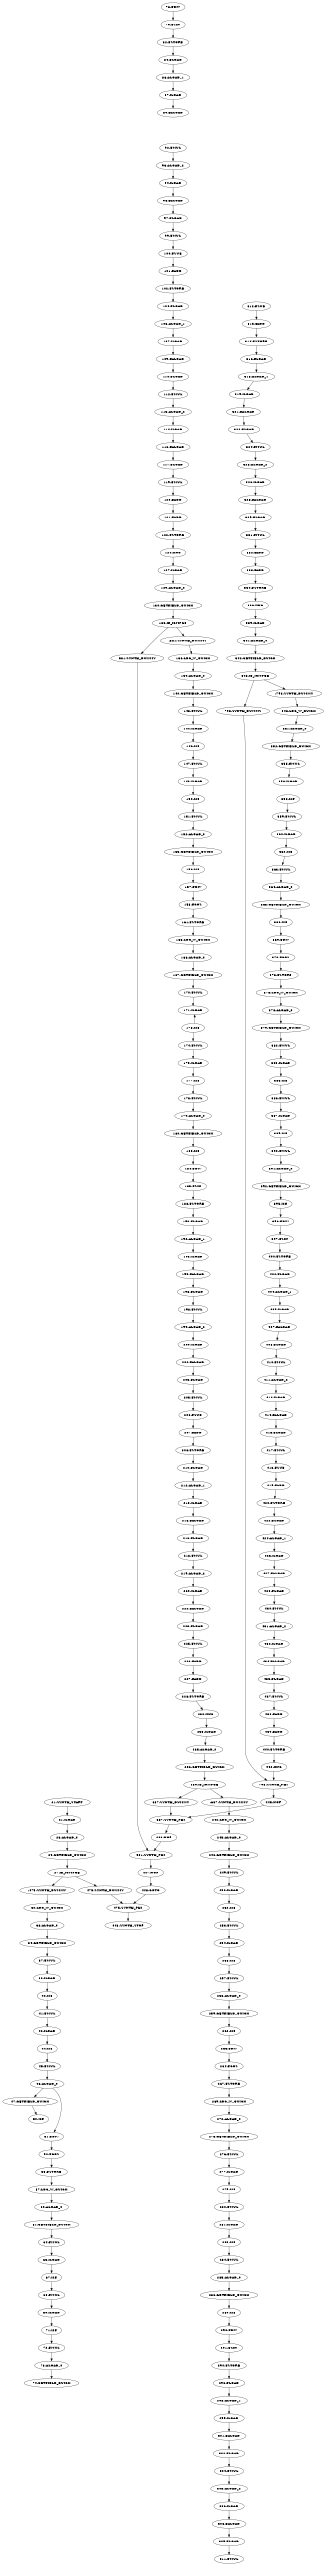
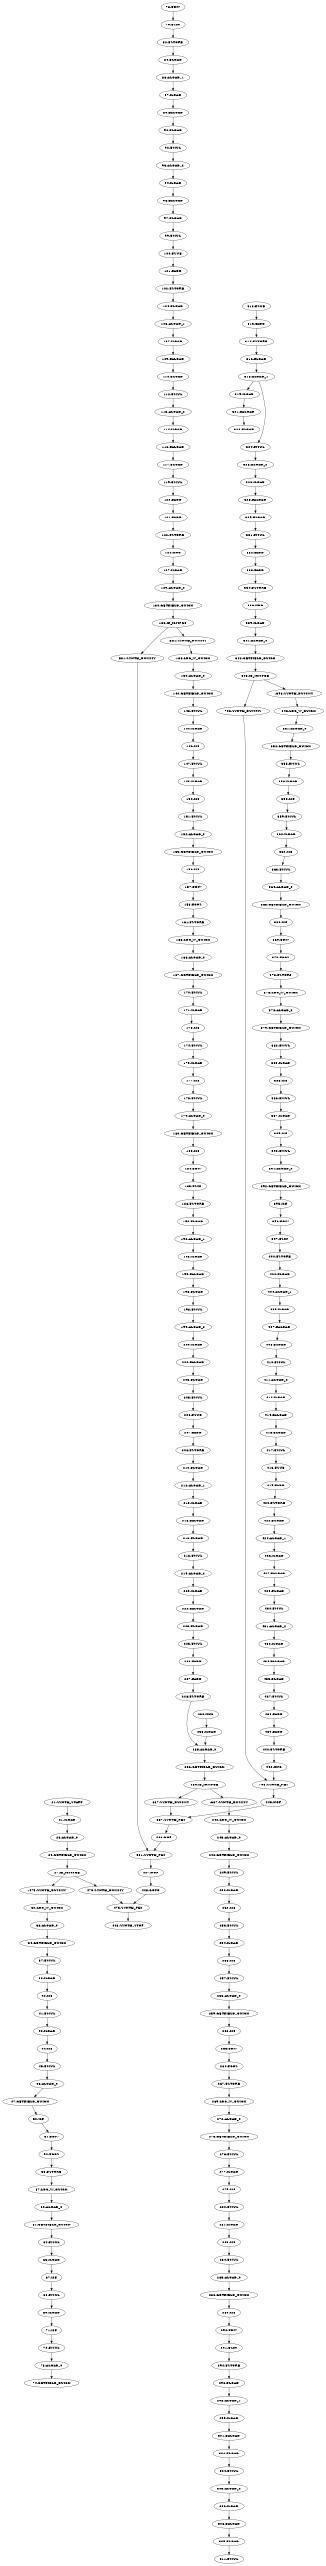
none -> (173, 130)
(249, 437) -> (265, 411)
(294, 693) -> (294, 693)
none -> (288, 789)
(195, 1020) -> (191, 1018)
(199, 1705) -> (187, 1724)
(61, 2108) -> (44, 2127)
